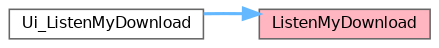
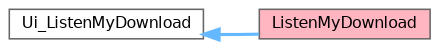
(223, 14) -> (239, 34)
